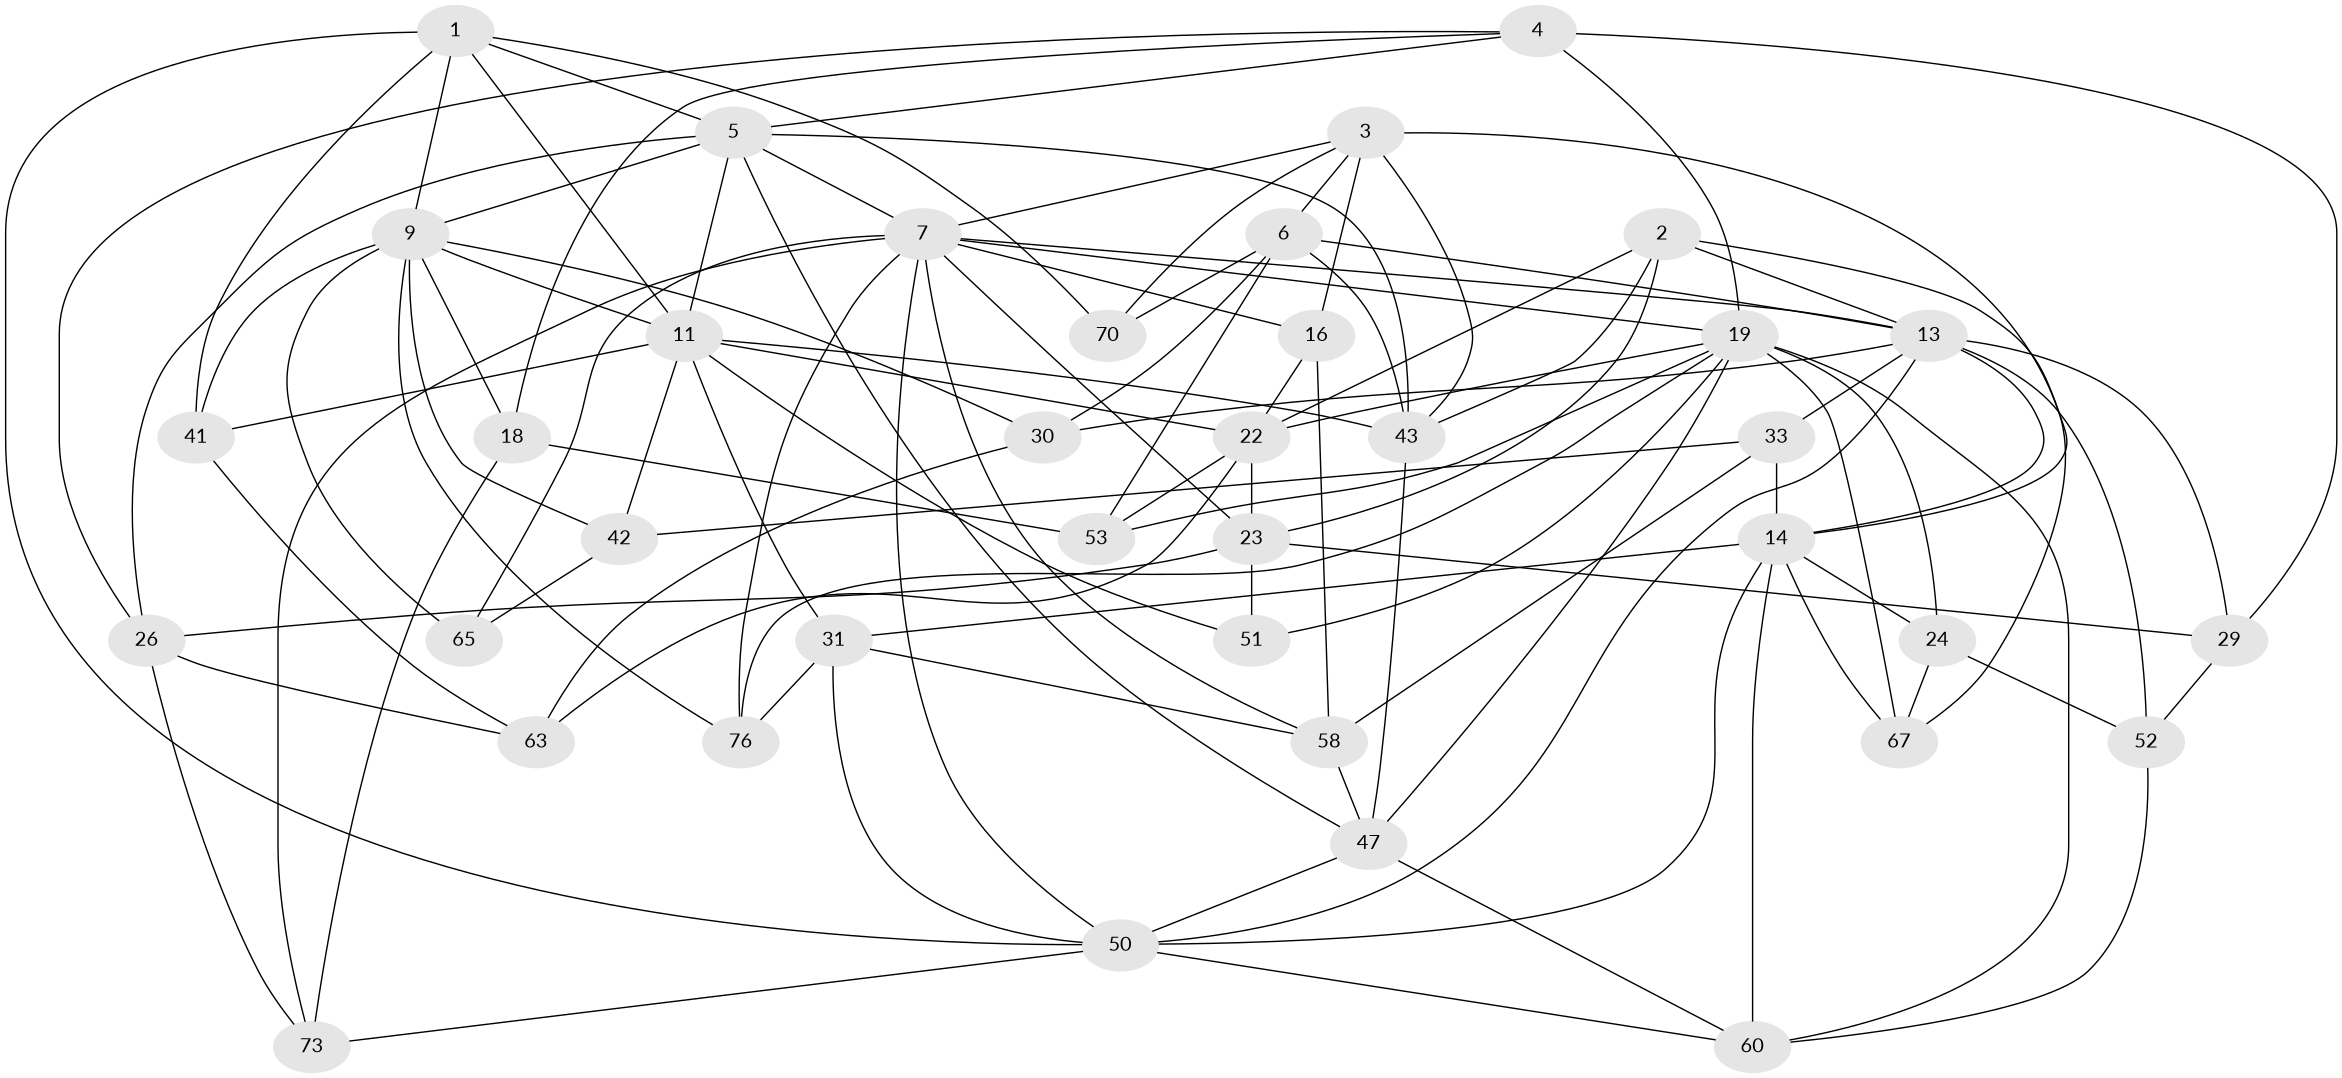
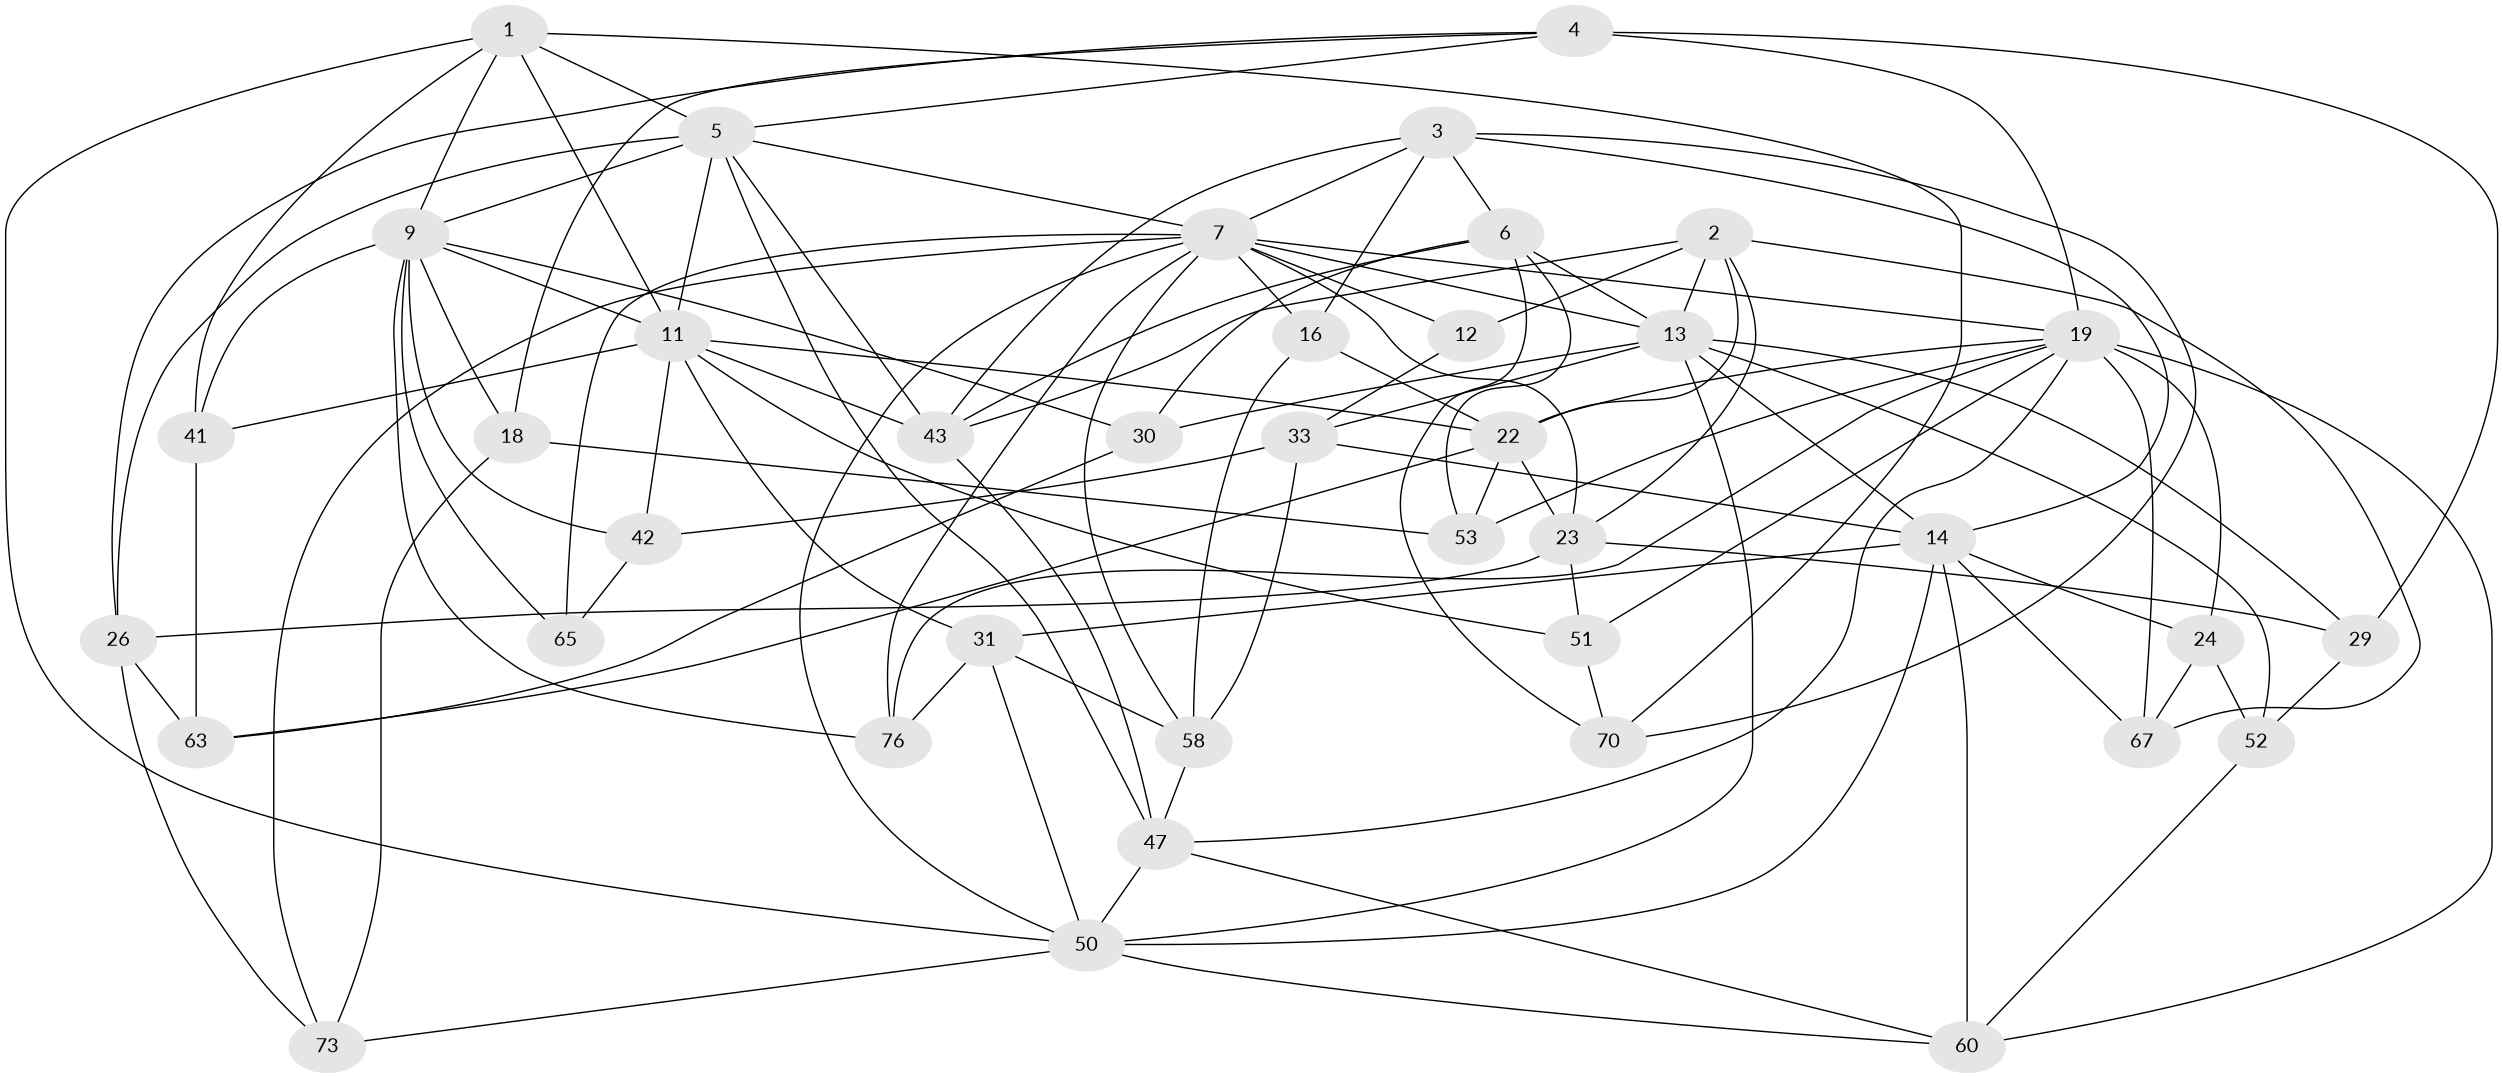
none -> (1466, 336)
none -> (1595, 692)
